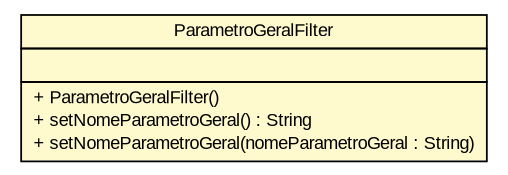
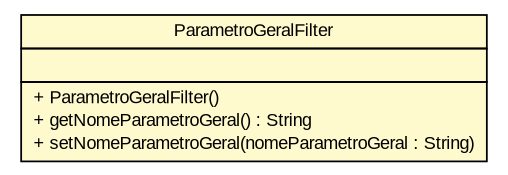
(173, 121) -> (173, 121)
